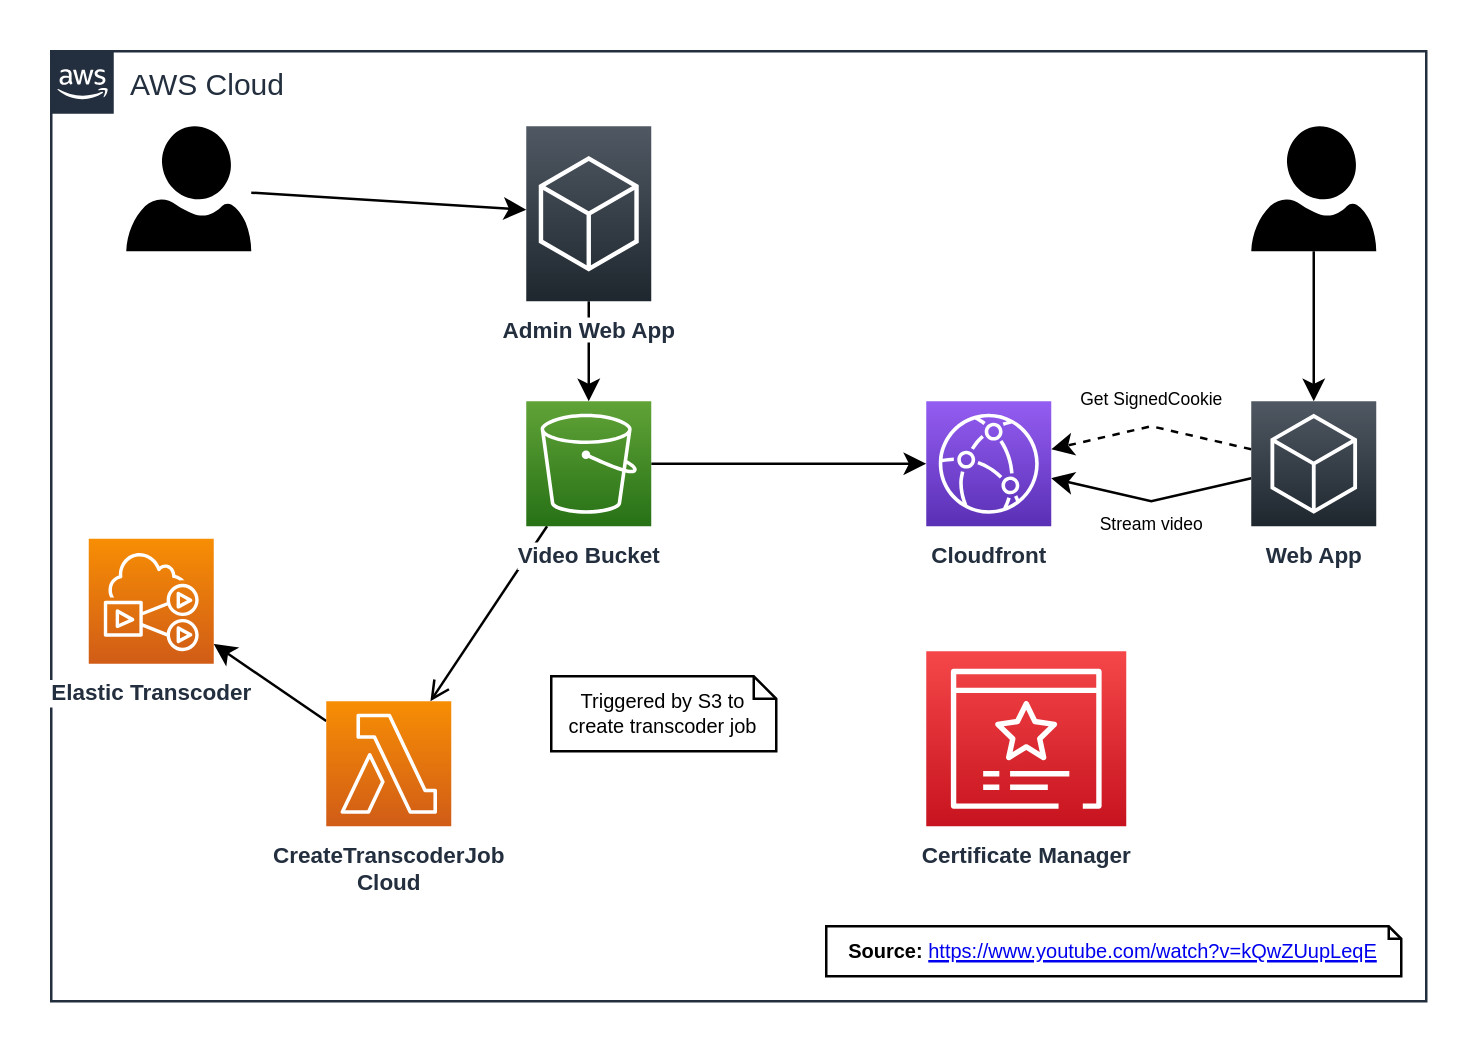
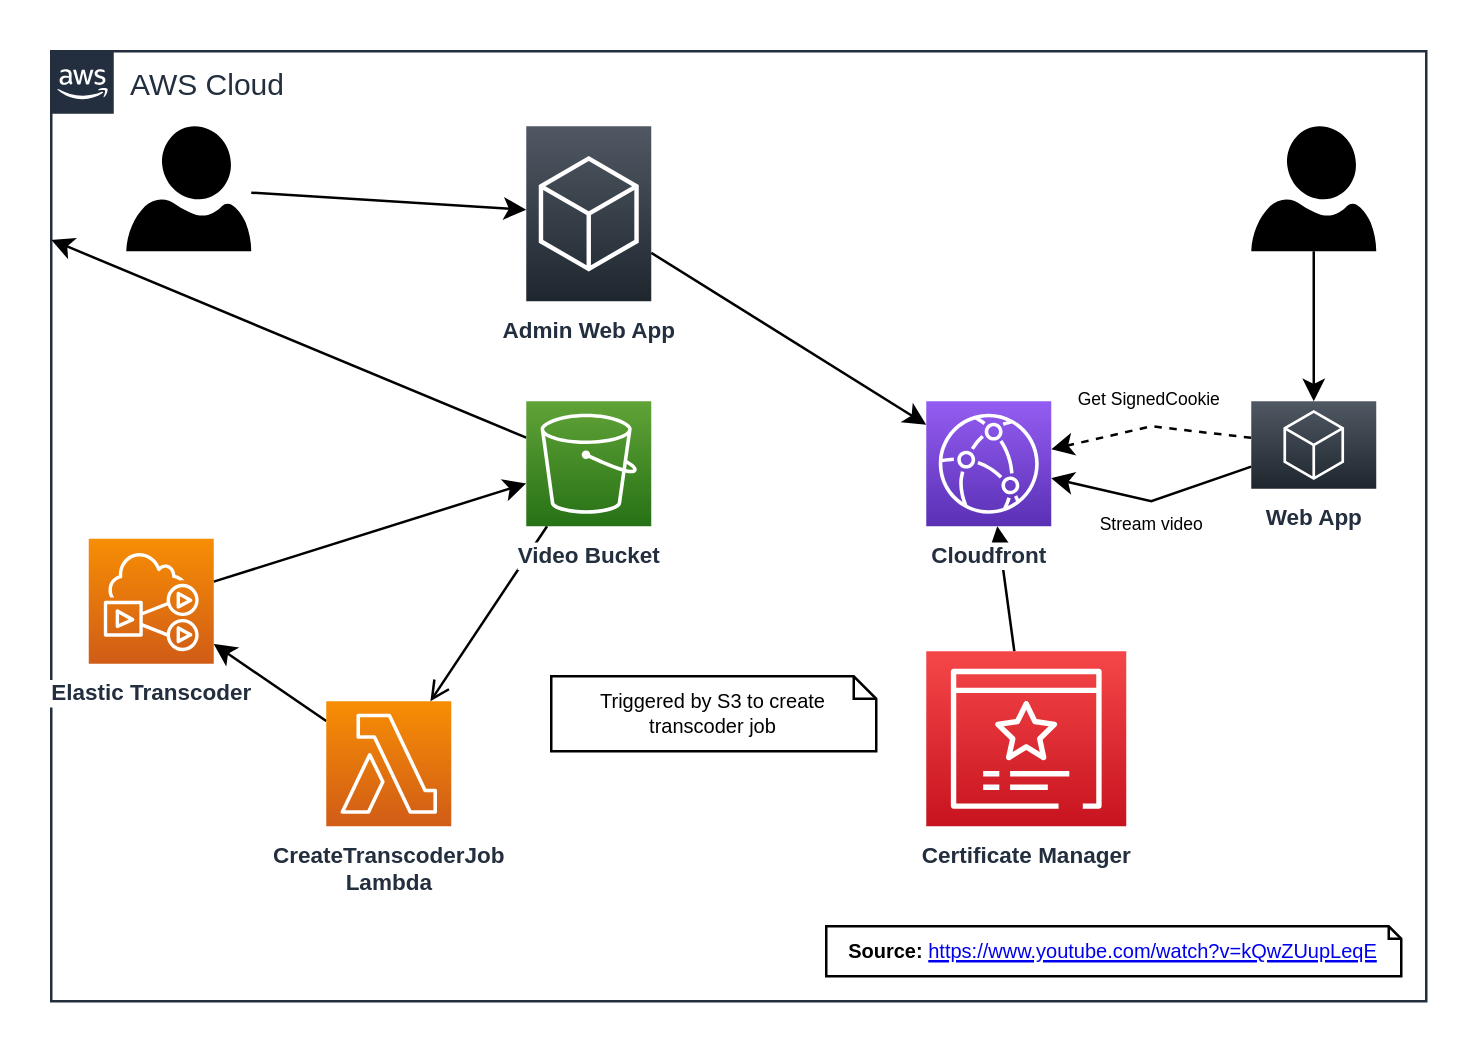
(589, 363) -> (782, 335)
(780, 464) -> (296, 342)
(1314, 464) -> (1314, 445)
none -> (362, 535)
none -> (1009, 610)
(664, 714) -> (714, 714)
(390, 871) -> (390, 871)
